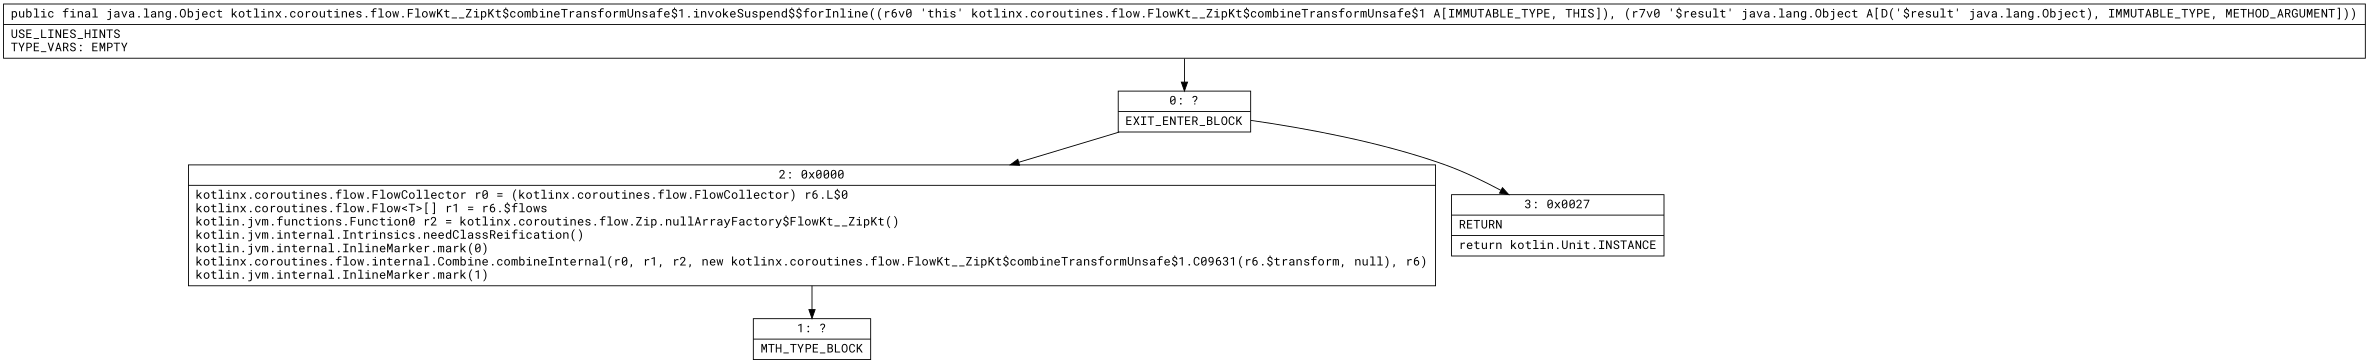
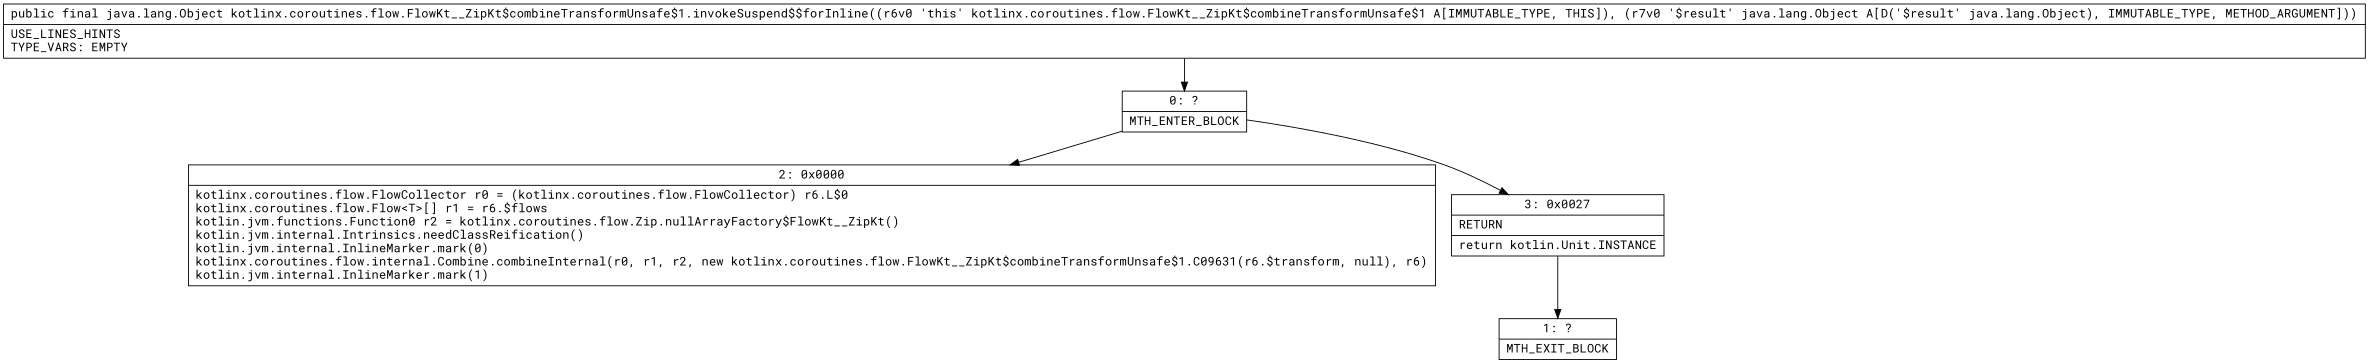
(1184, 121) -> (1184, 121)
(812, 298) -> (1558, 283)
(812, 349) -> (1558, 349)
